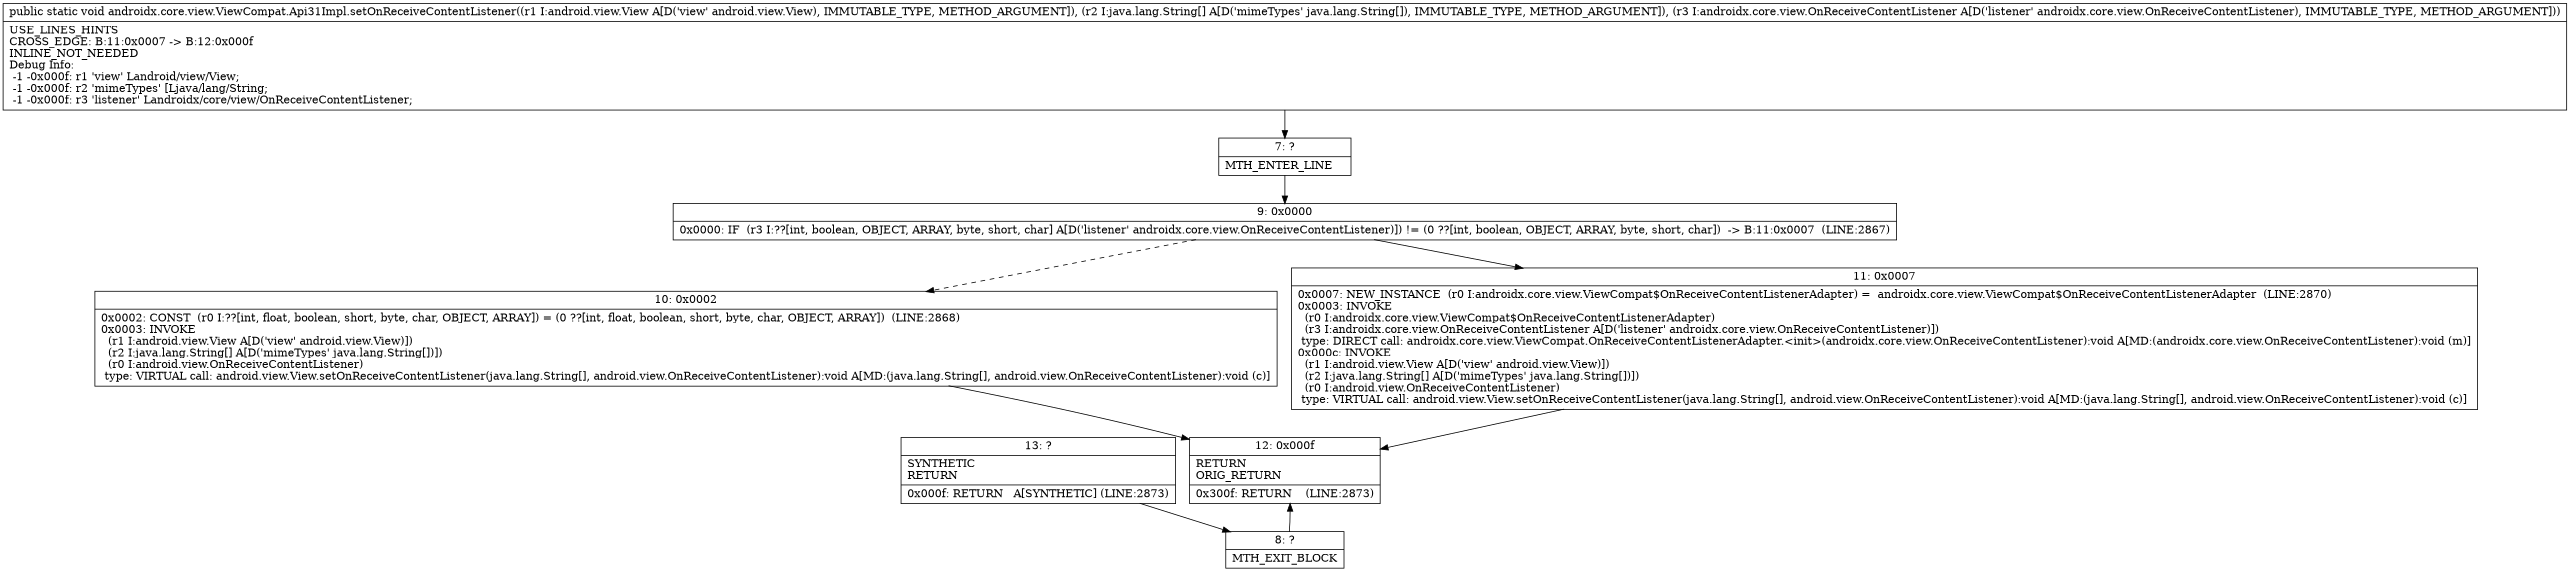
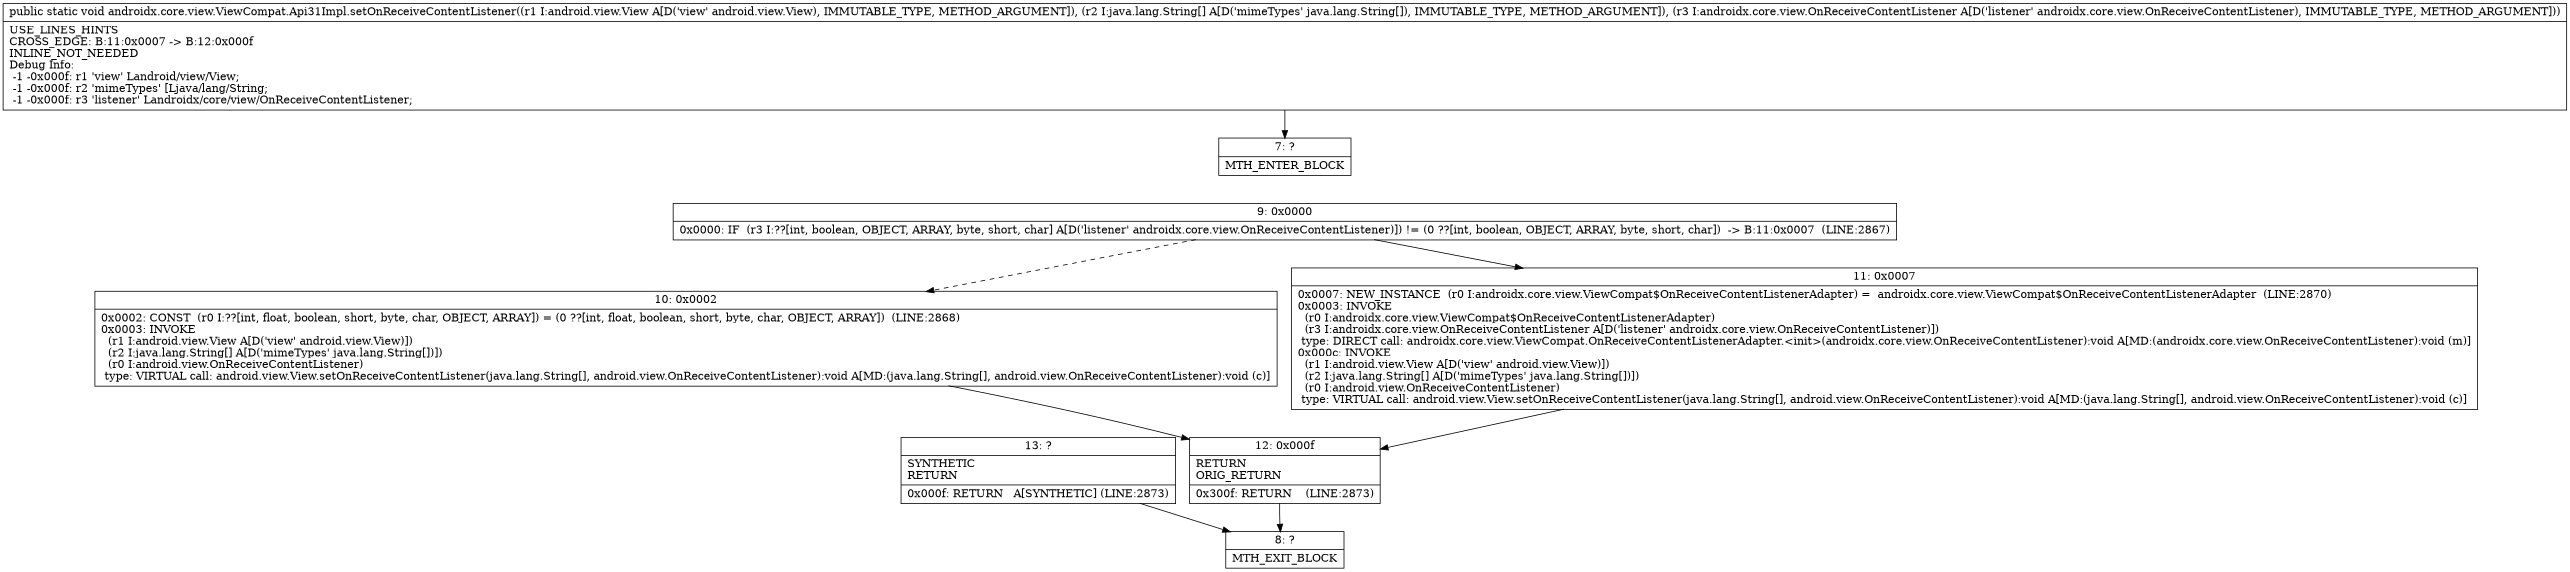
(1279, 166) -> (1285, 166)
(1285, 186) -> none
(1290, 522) -> (1280, 514)
